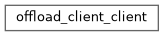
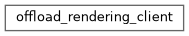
(82, 18) -> (94, 18)
